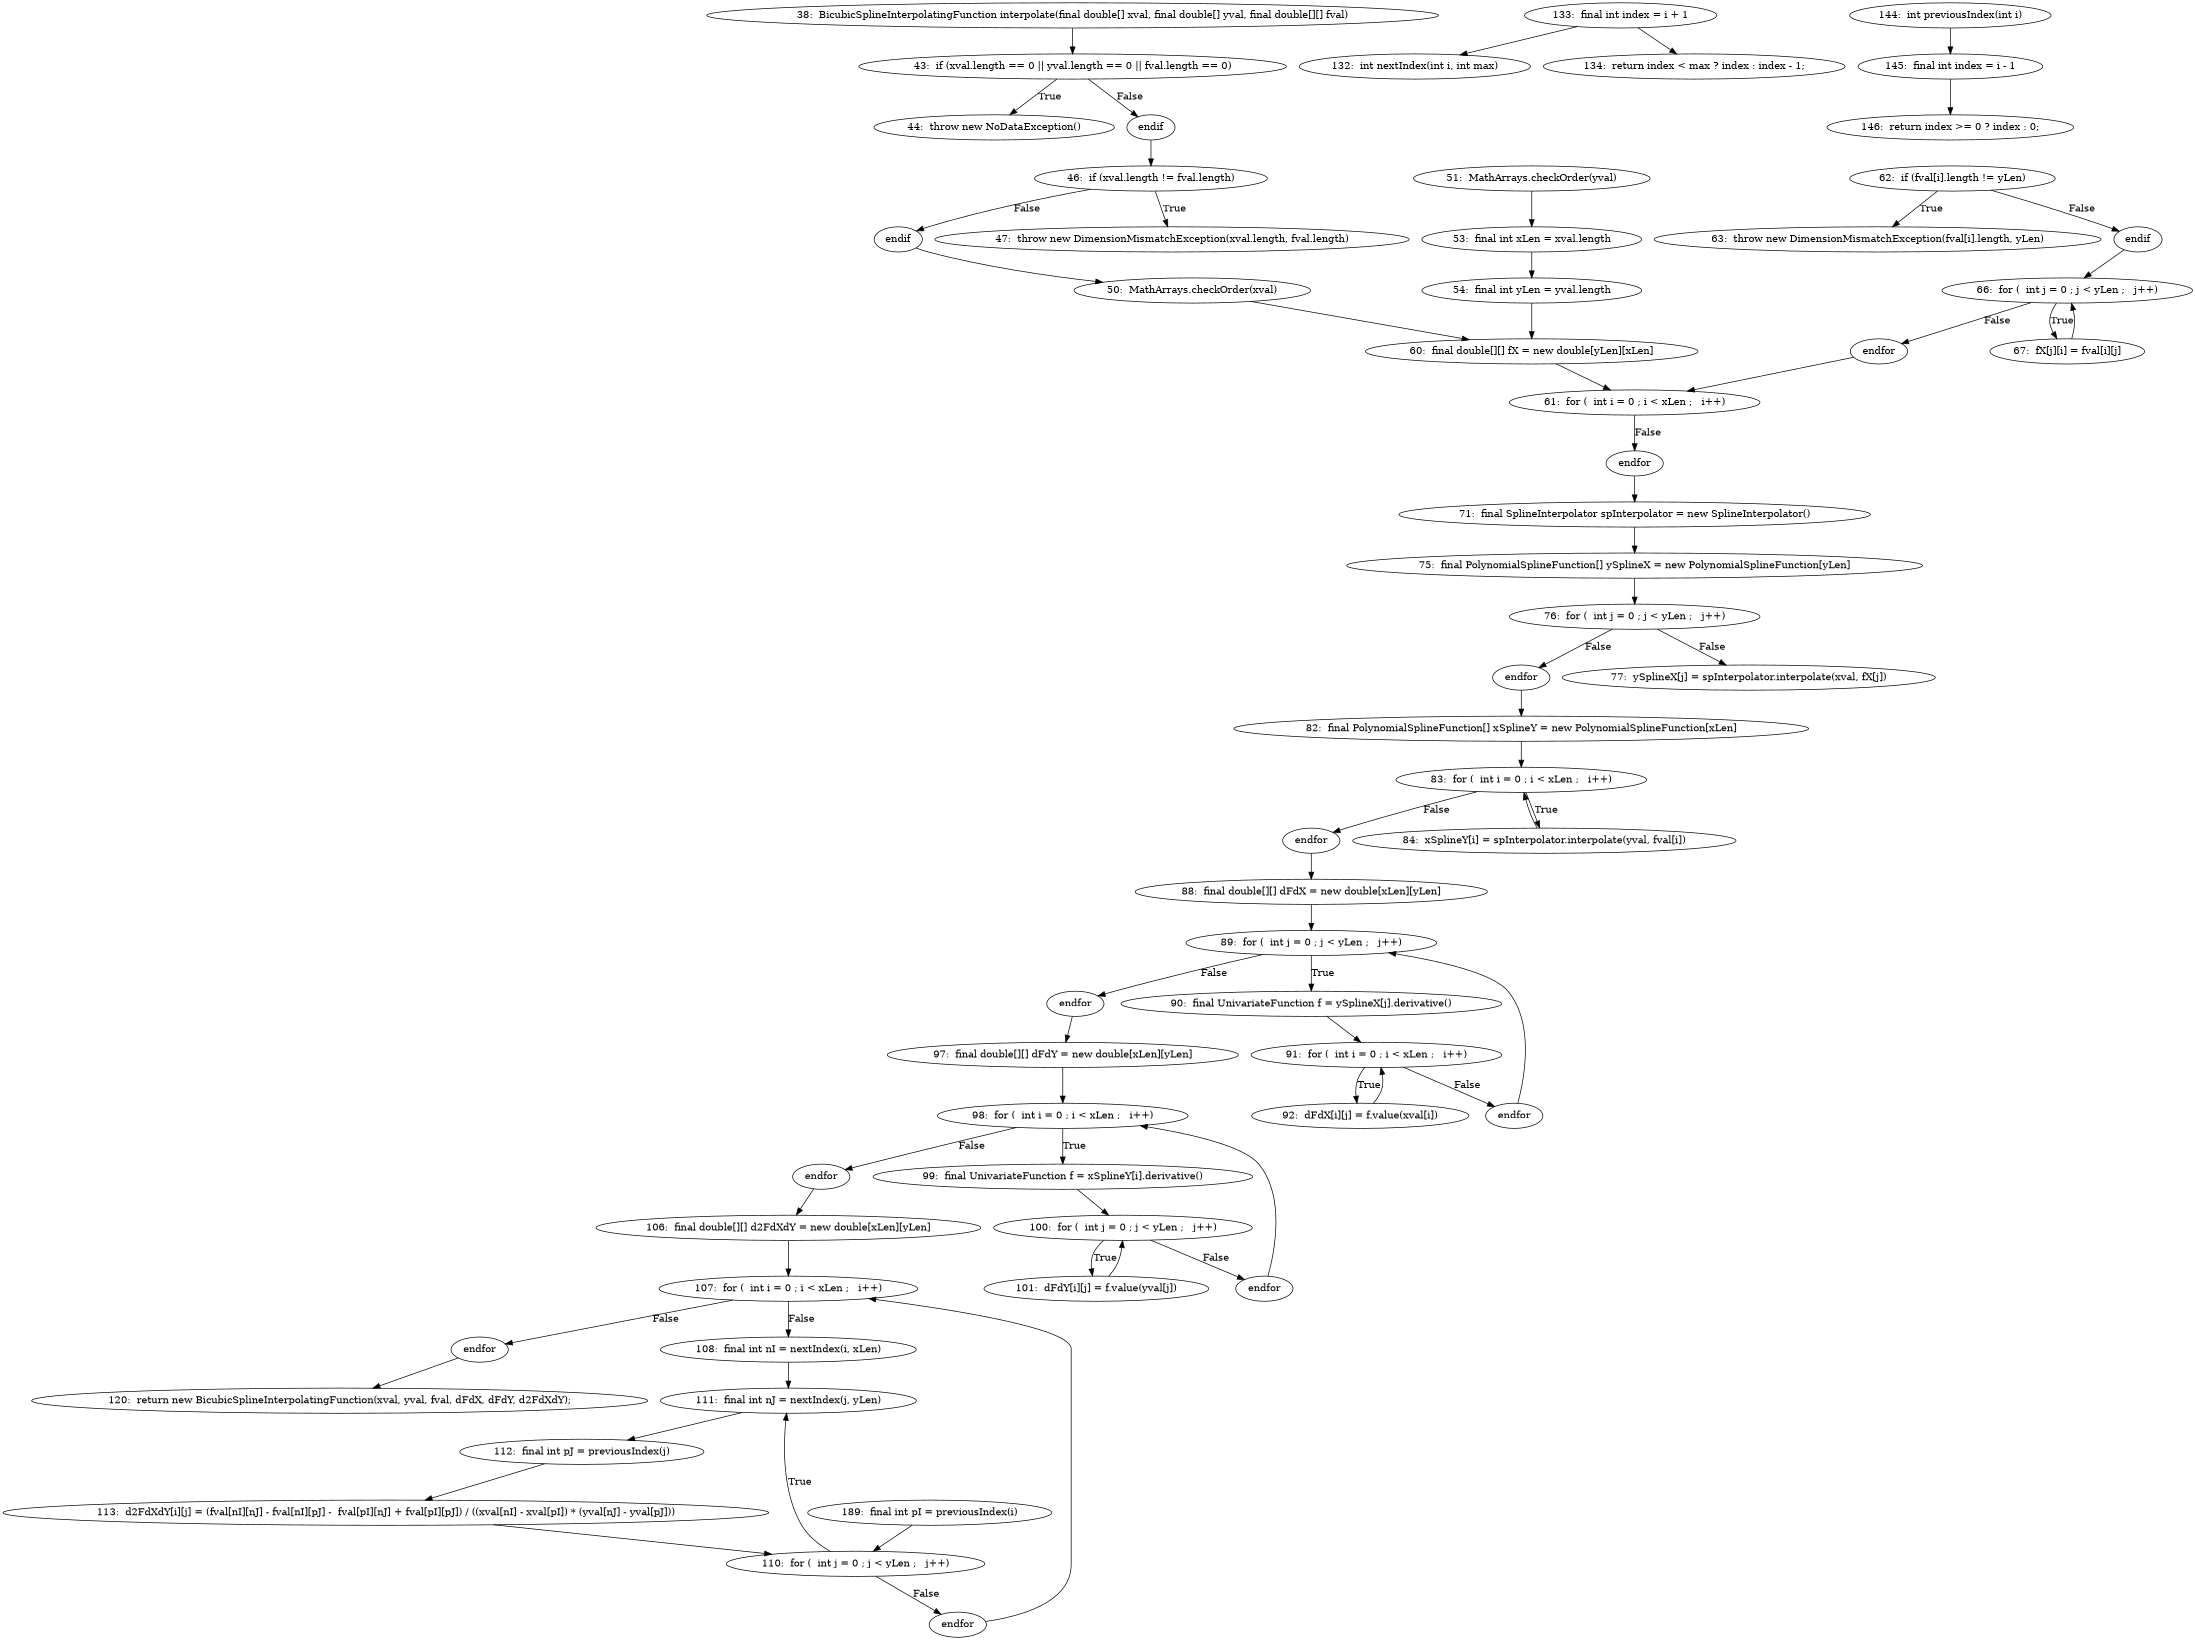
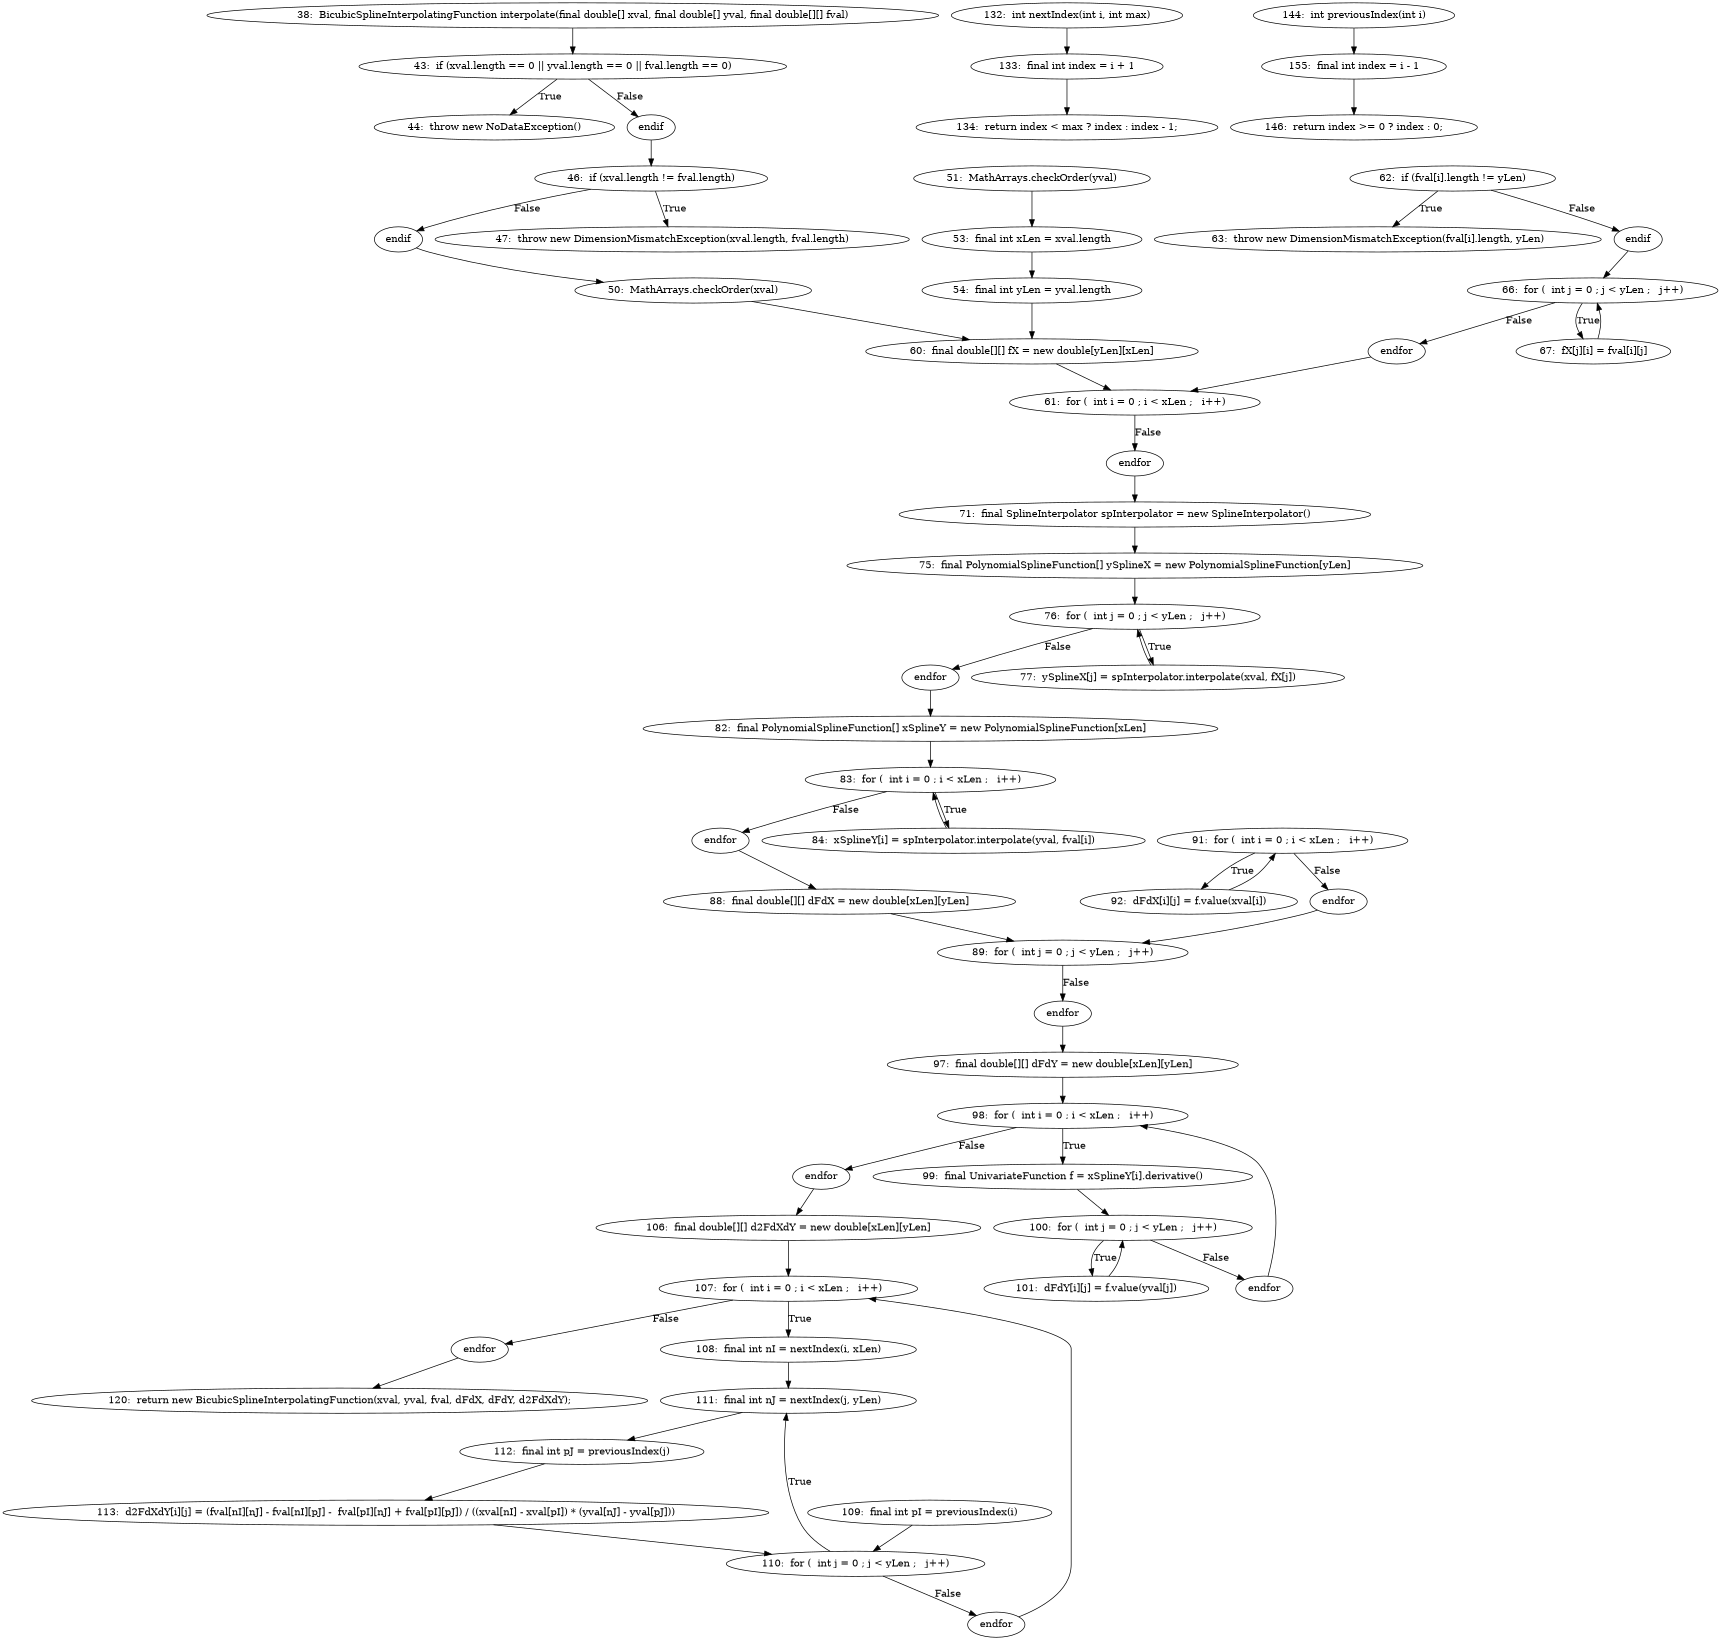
(1522, 40) -> (1067, 37)
(1950, 66) -> (1354, 66)
(1712, 647) -> (1160, 647)
none -> (1144, 651)
(1311, 1004) -> none
(802, 1319) -> (800, 1319)
(930, 1513) -> (930, 1513)
